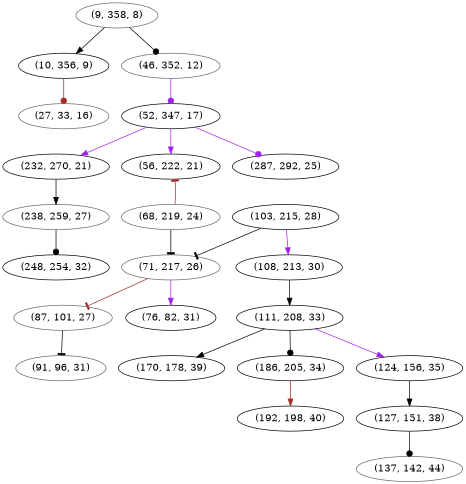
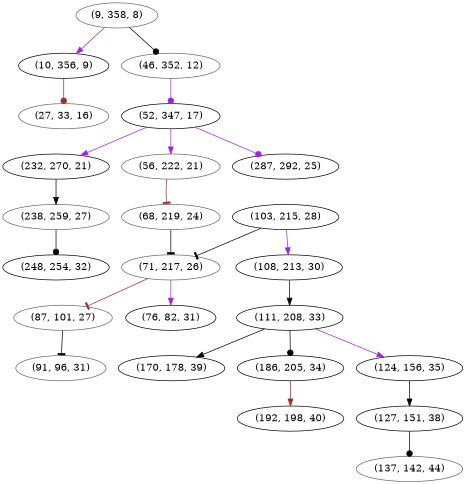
(93, 38) -> (93, 38)
(171, 167) -> (171, 167)
(176, 193) -> (166, 190)
